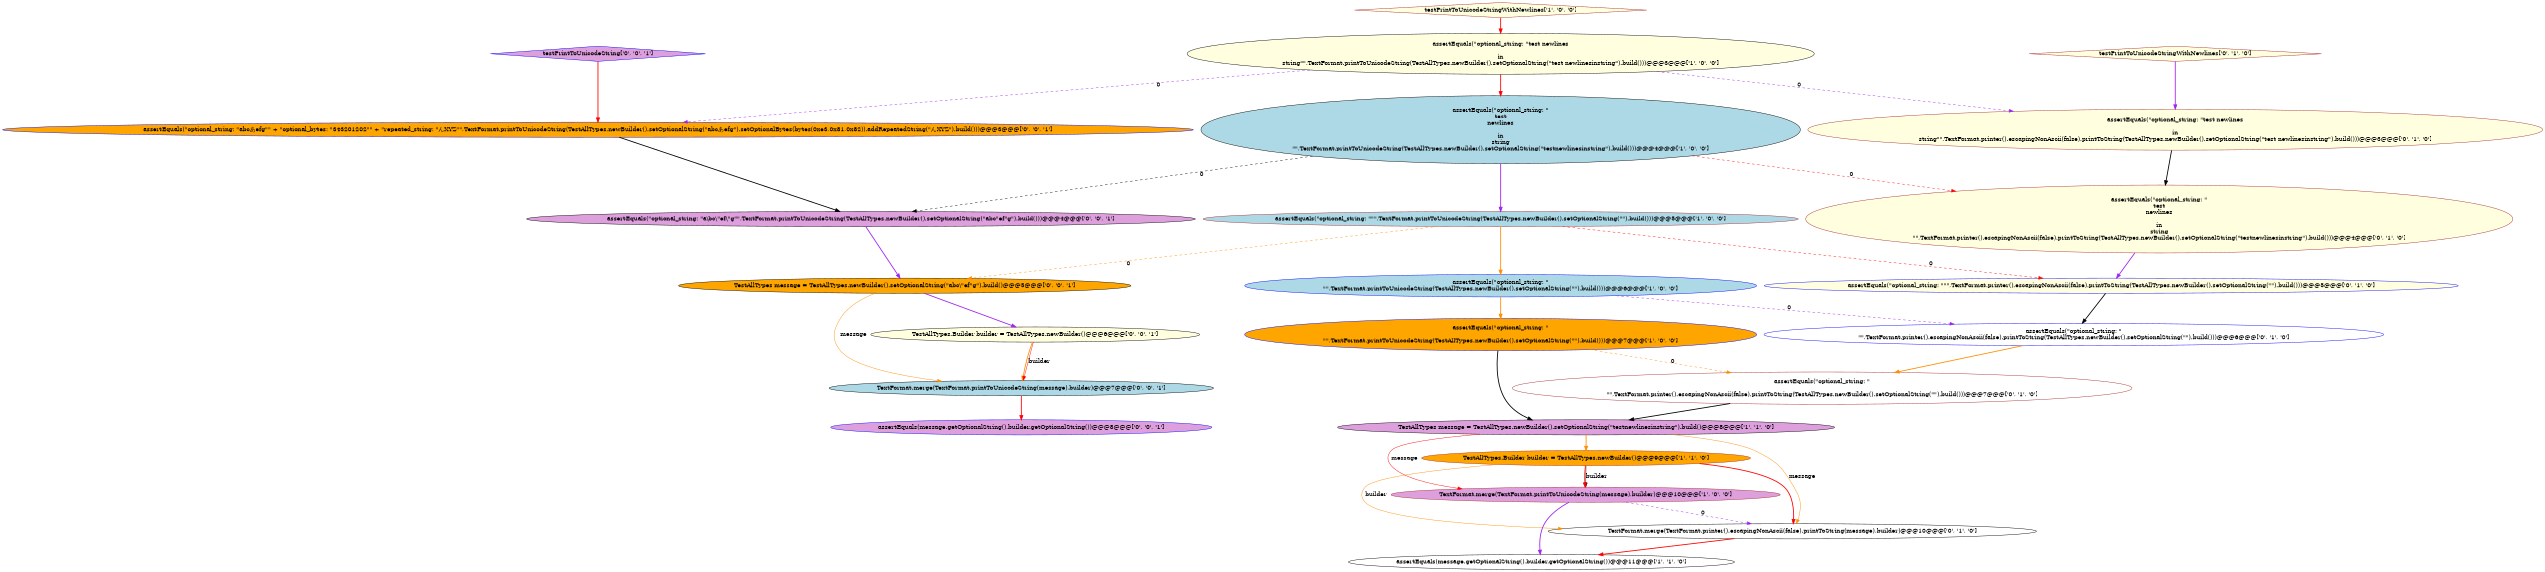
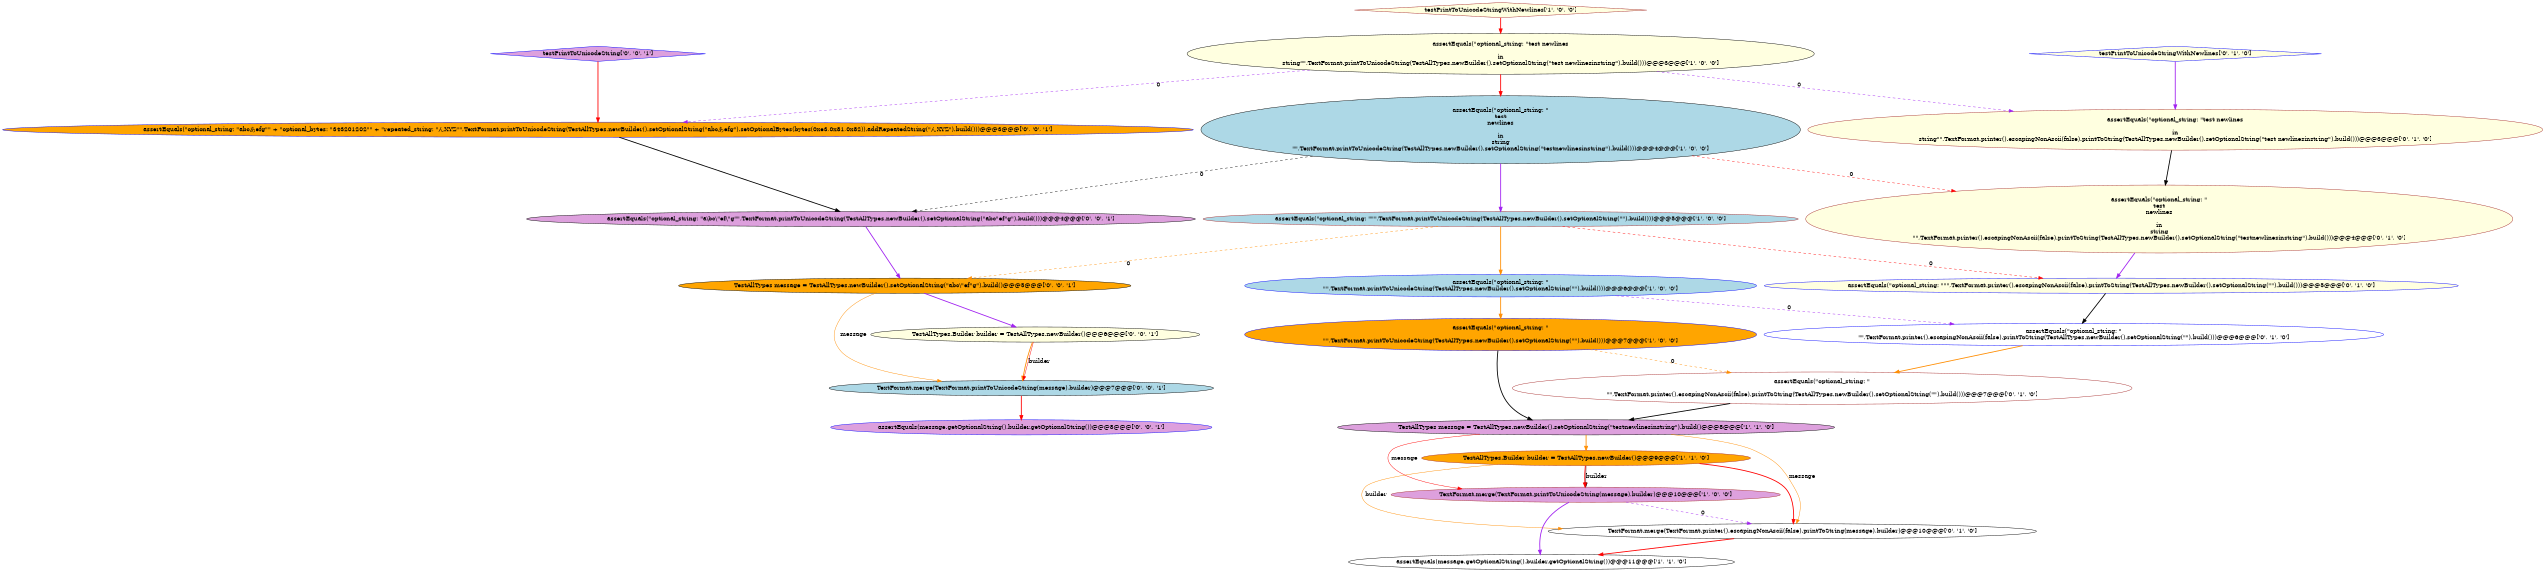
(2175, 54) -> (2175, 54)
